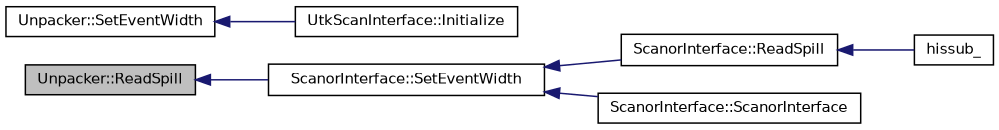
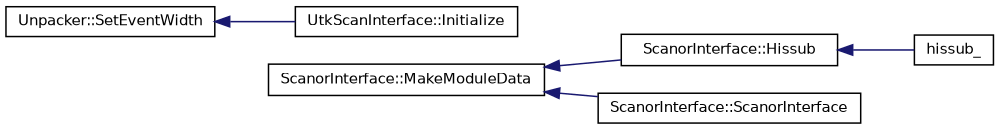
(729, 50) -> (729, 50)
(110, 80) -> none
(406, 80) -> (406, 80)
